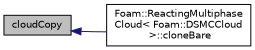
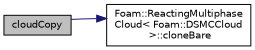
(94, 32) -> (84, 19)
